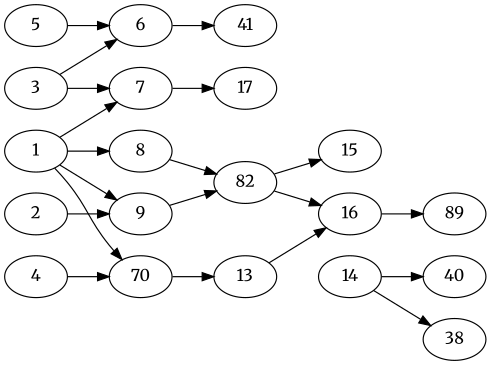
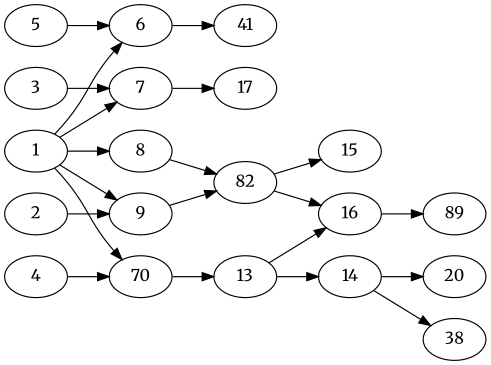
(83, 60) -> (84, 96)
none -> (292, 277)
(455, 277) -> (455, 277)
